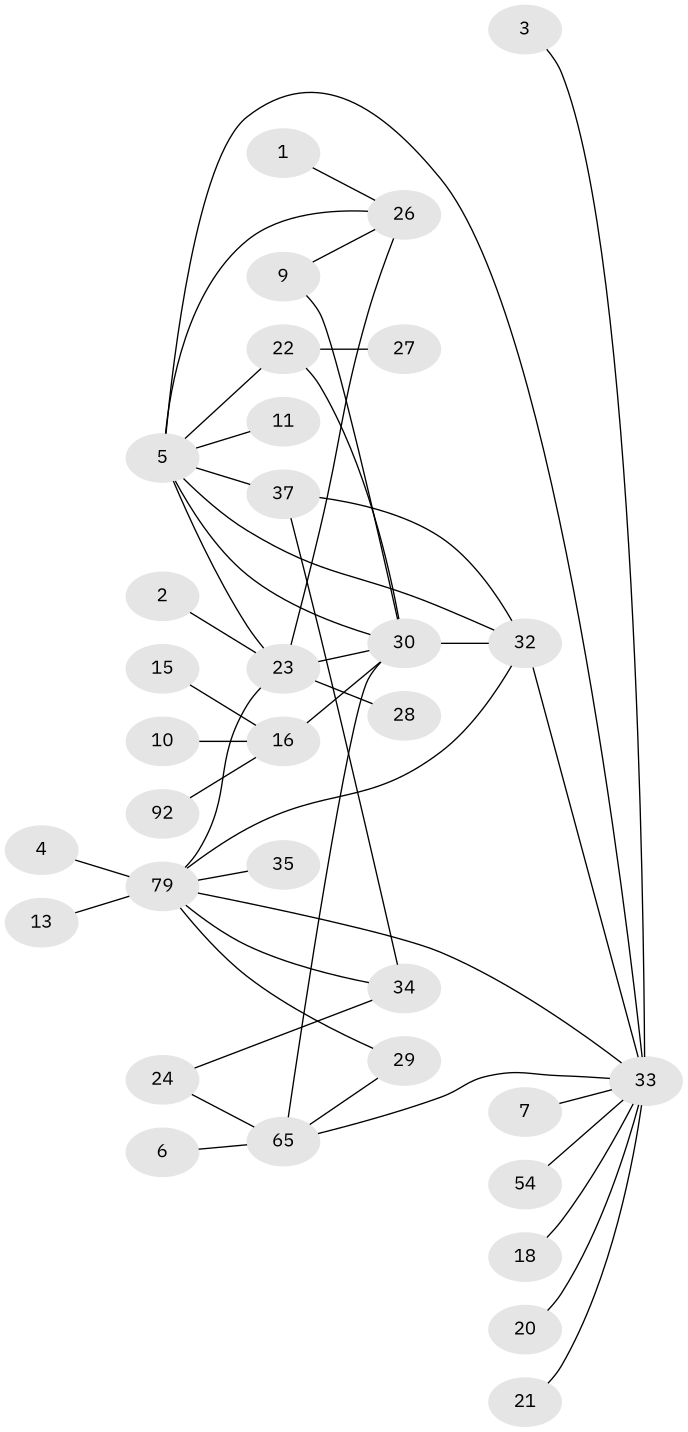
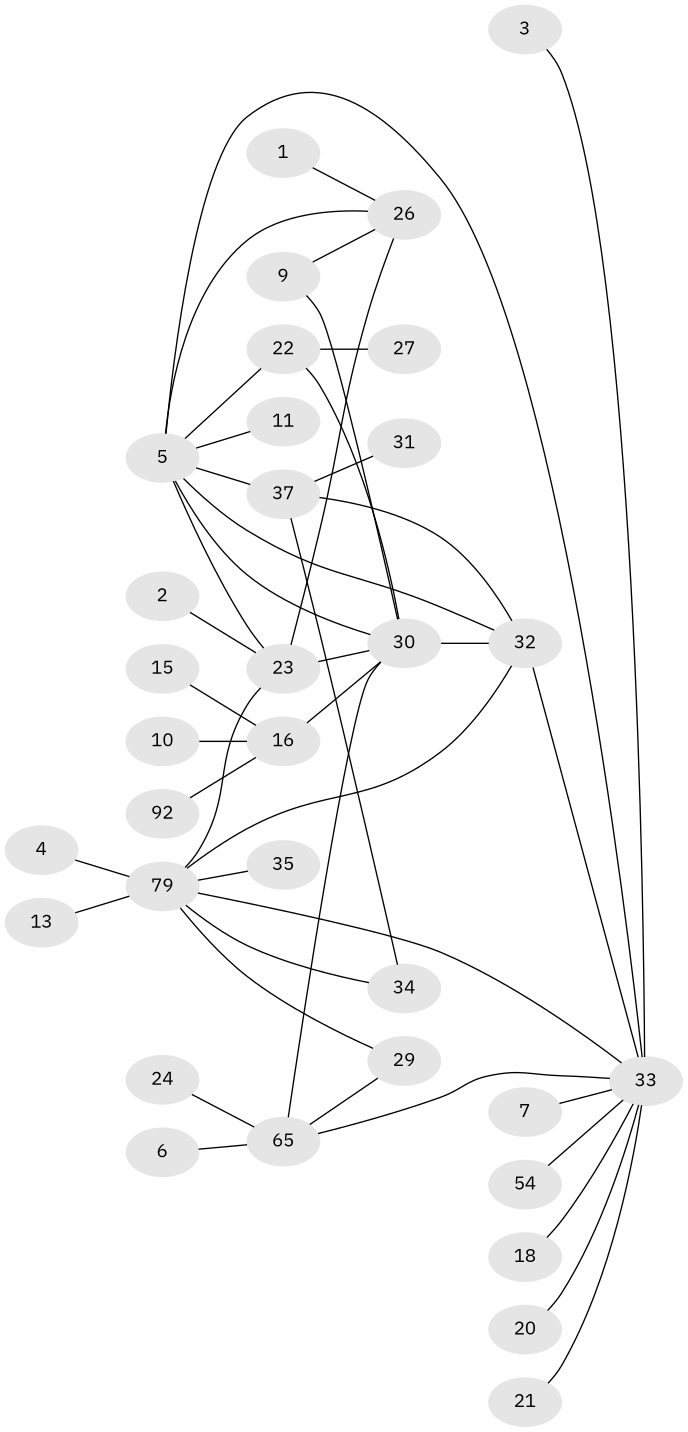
none -> (404, 443)
(404, 716) -> none
(283, 1034) -> none
